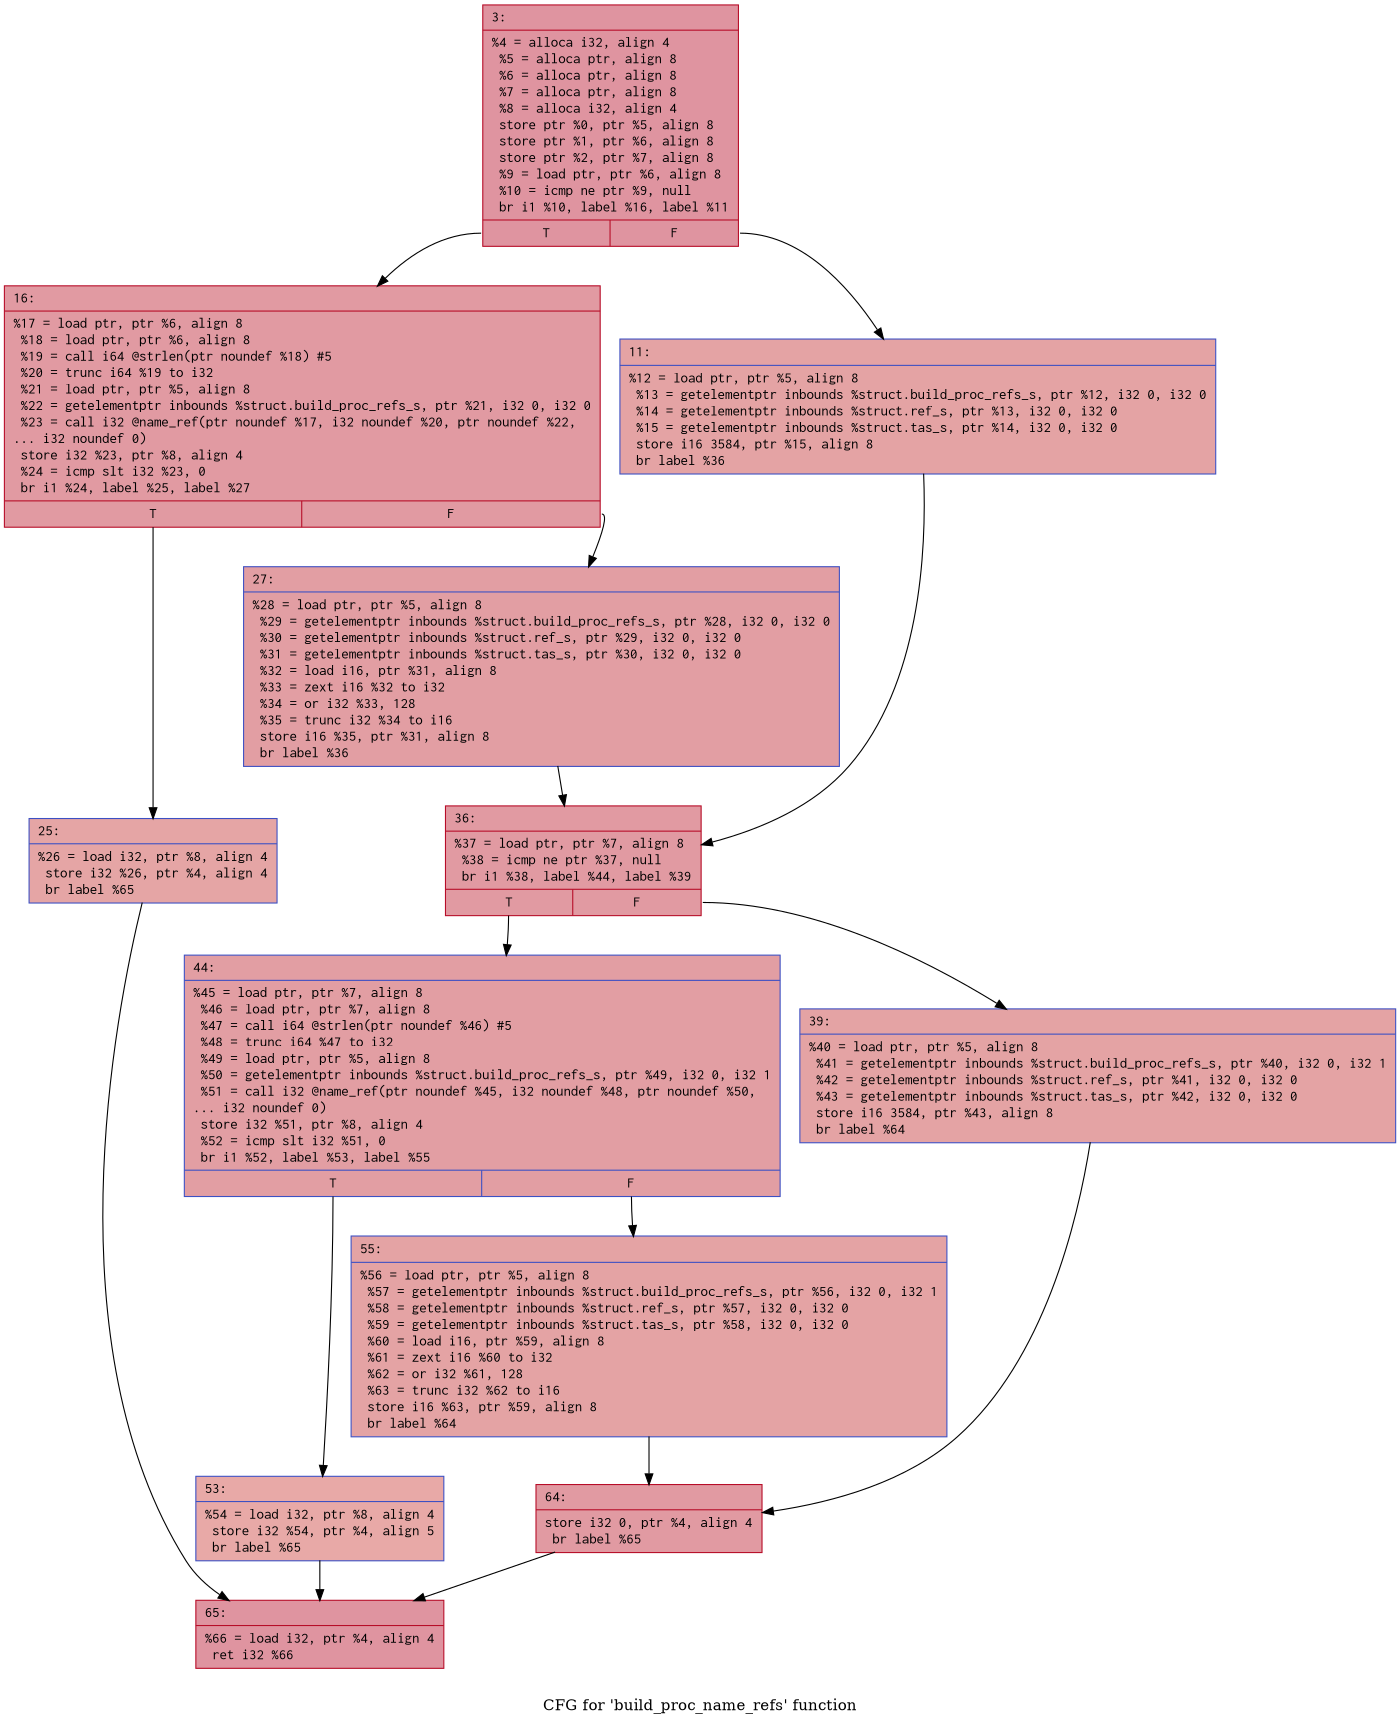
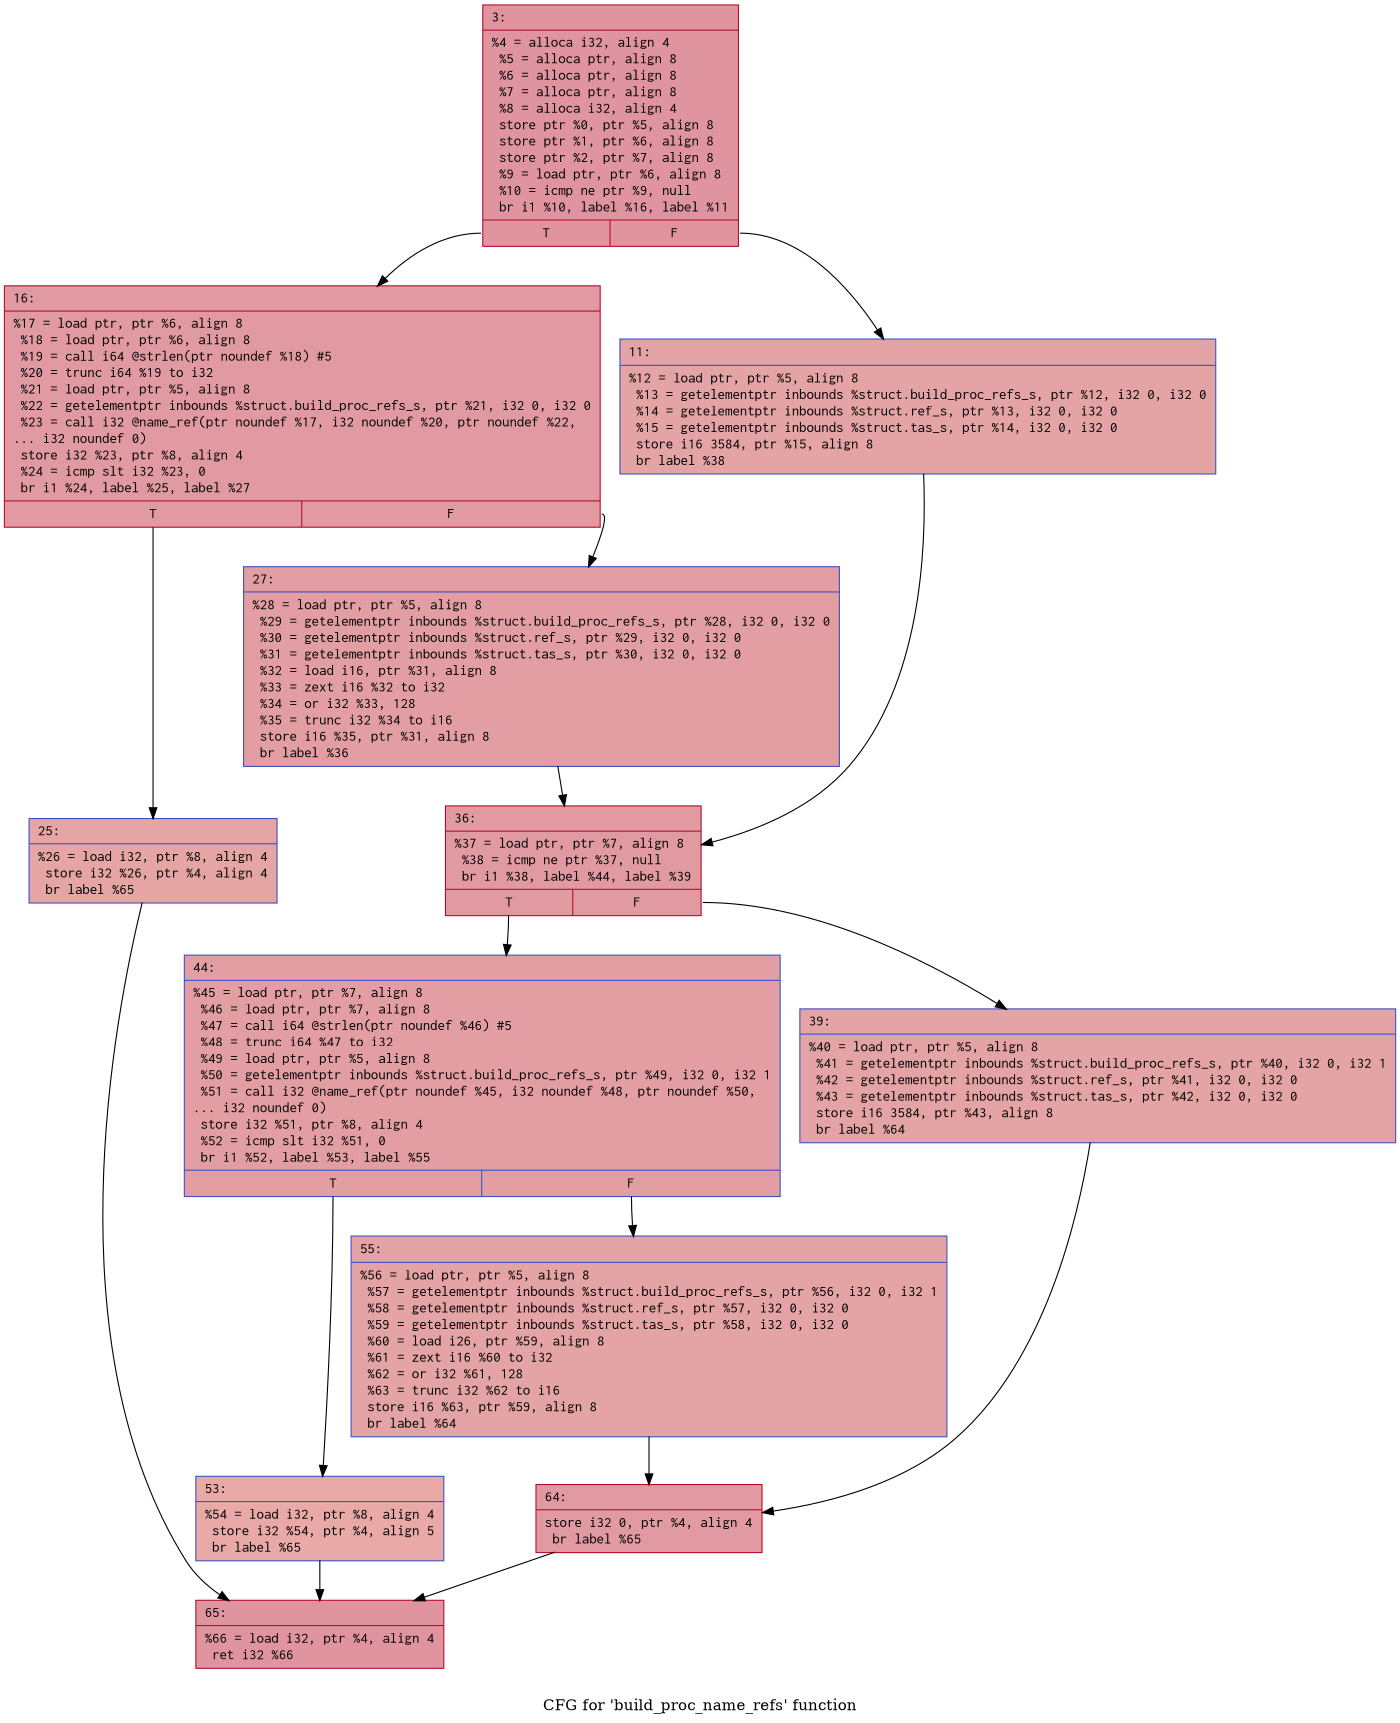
(677, 460) -> (677, 460)
(482, 1341) -> (482, 1341)
